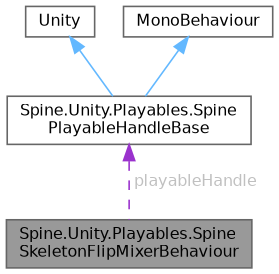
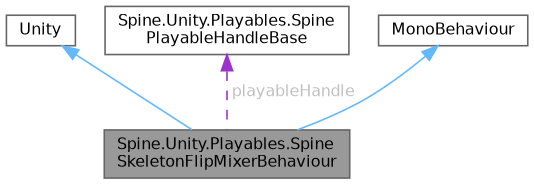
(96, 73) -> (134, 92)
(162, 73) -> (365, 99)
